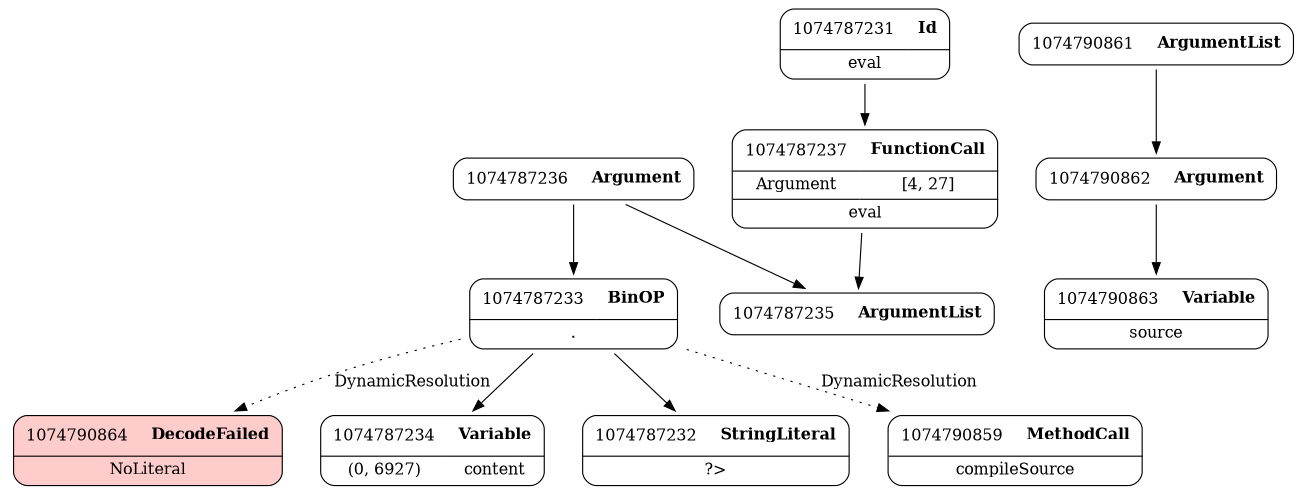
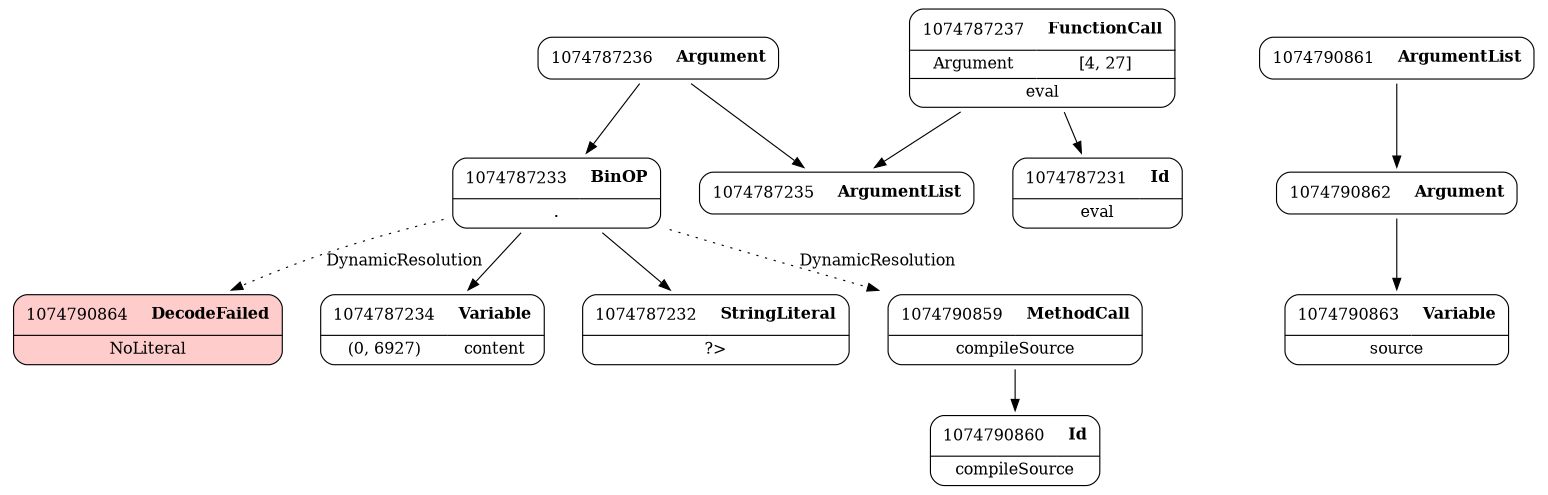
(865, 99) -> (1071, 127)
none -> (1015, 451)
